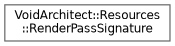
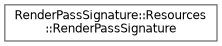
(87, 23) -> (111, 23)
